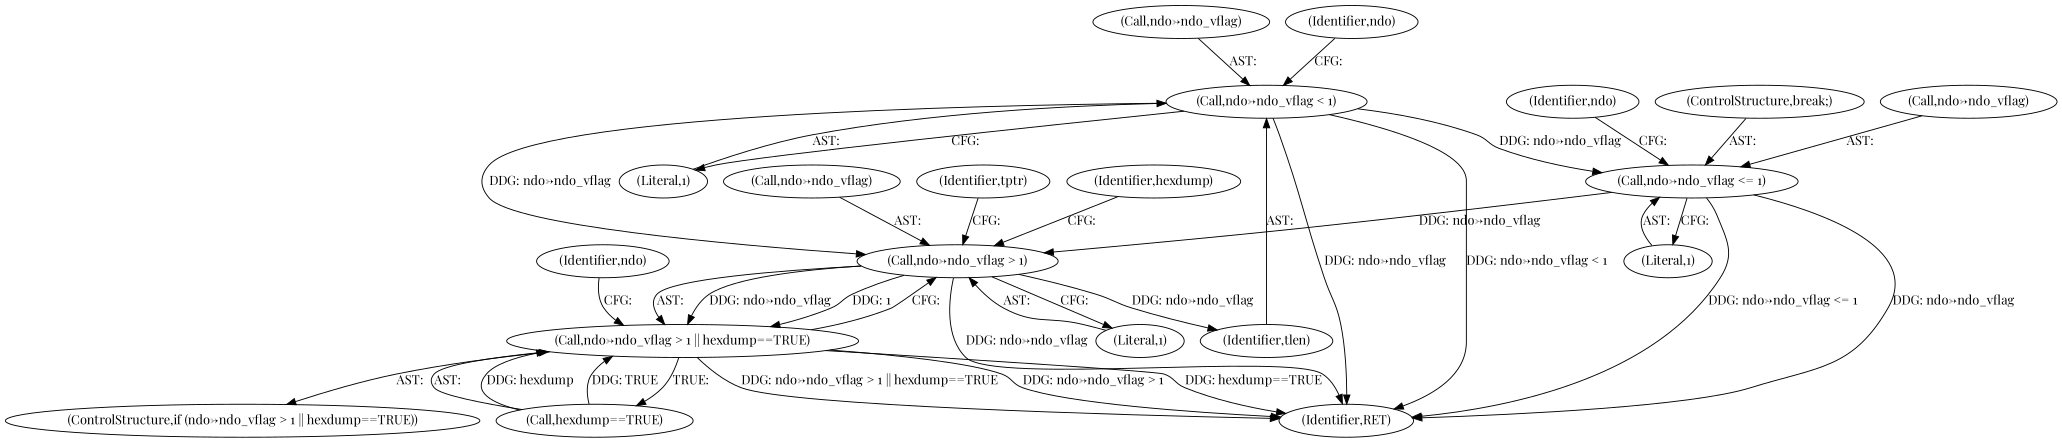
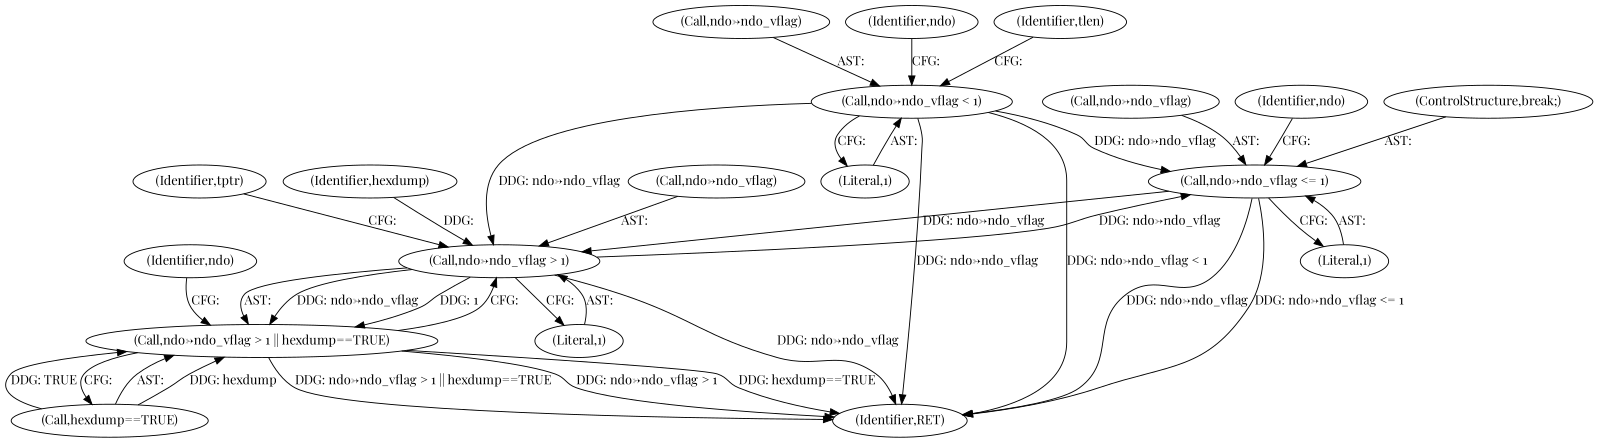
(1084, 221) -> (460, 221)
(1282, 221) -> (1010, 62)
(1114, 301) -> (891, 243)
(693, 381) -> (100, 381)
(243, 421) -> none
